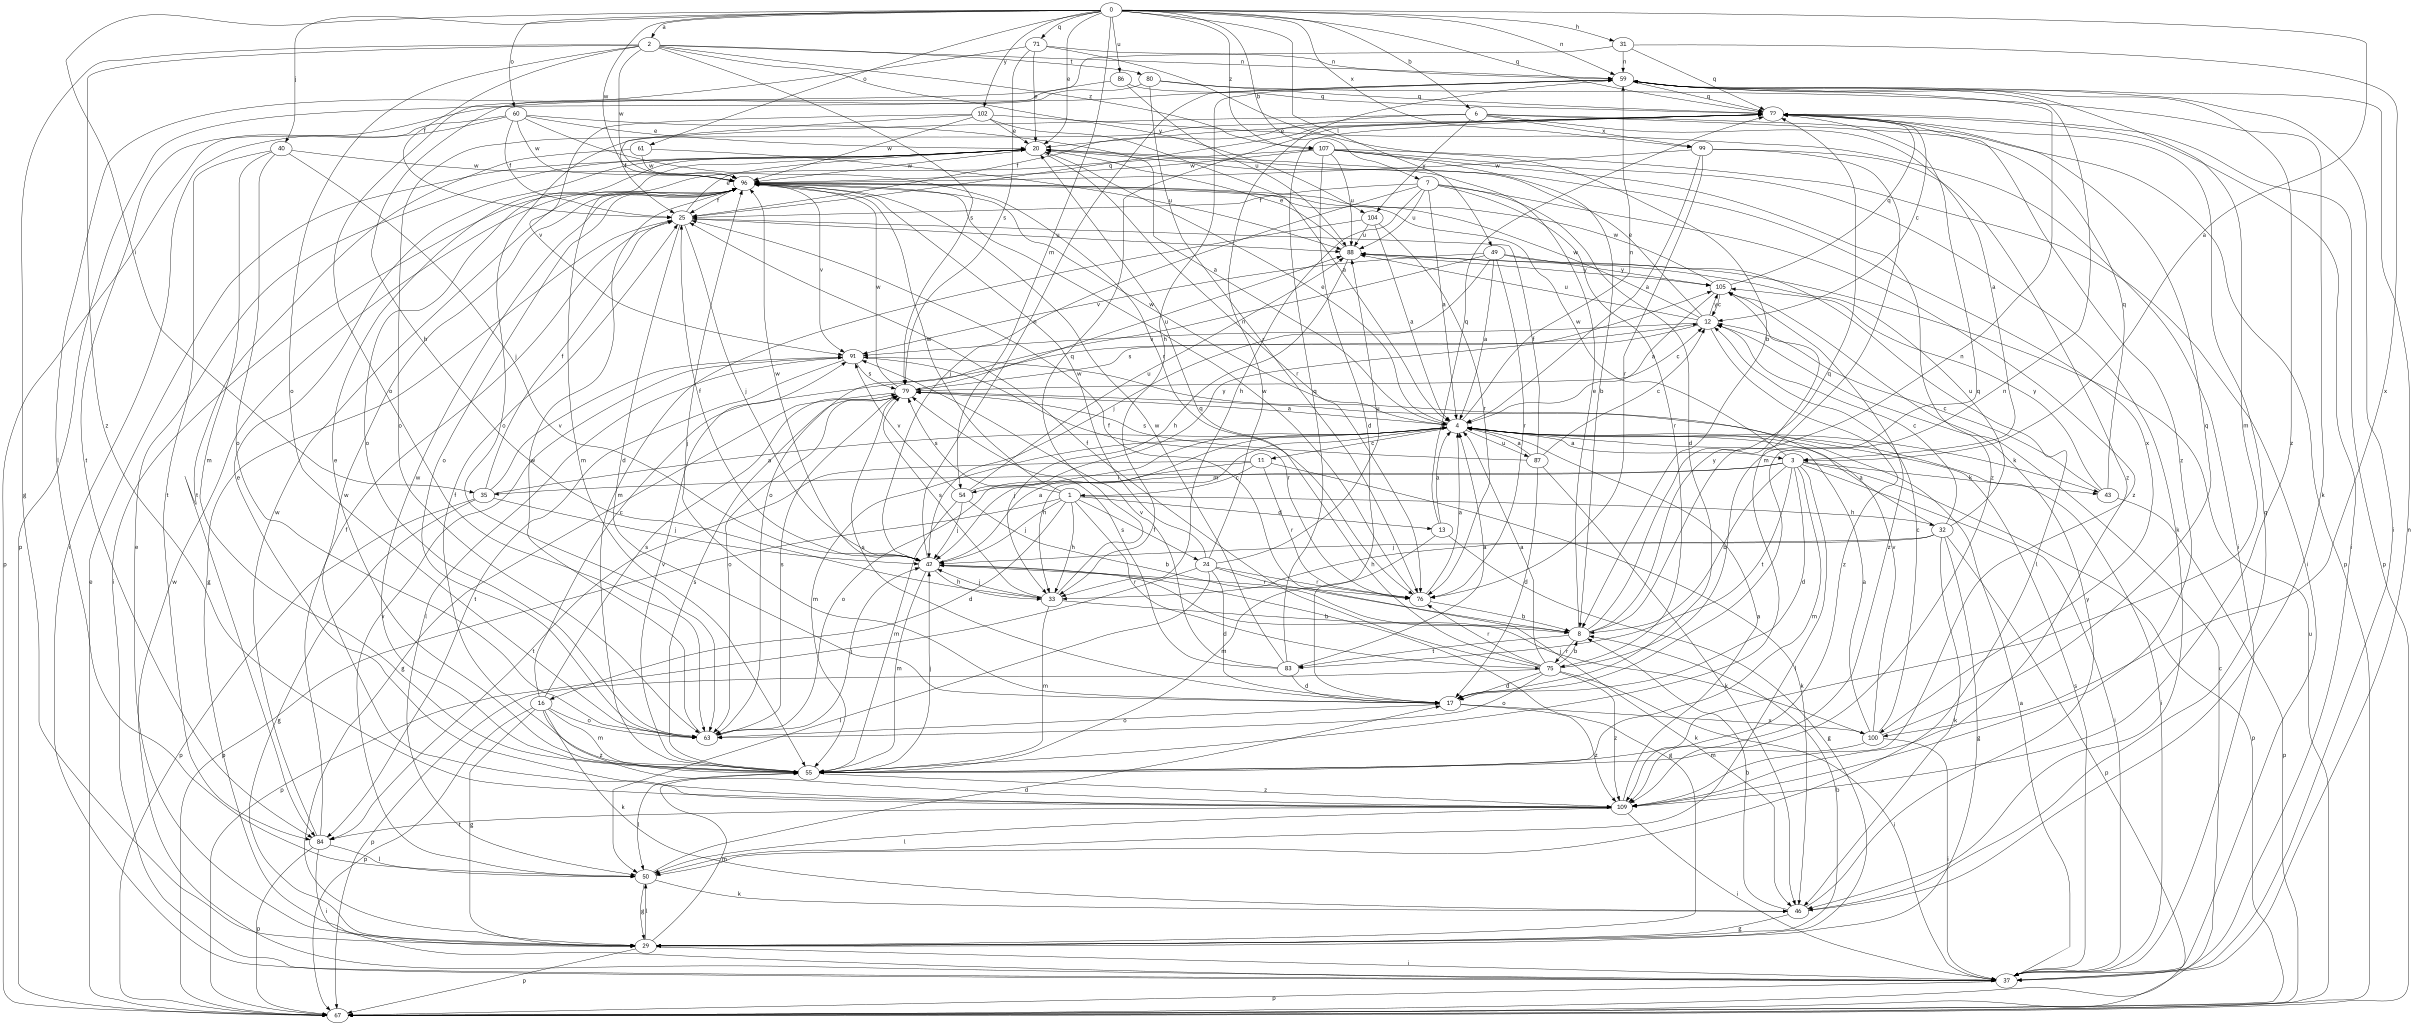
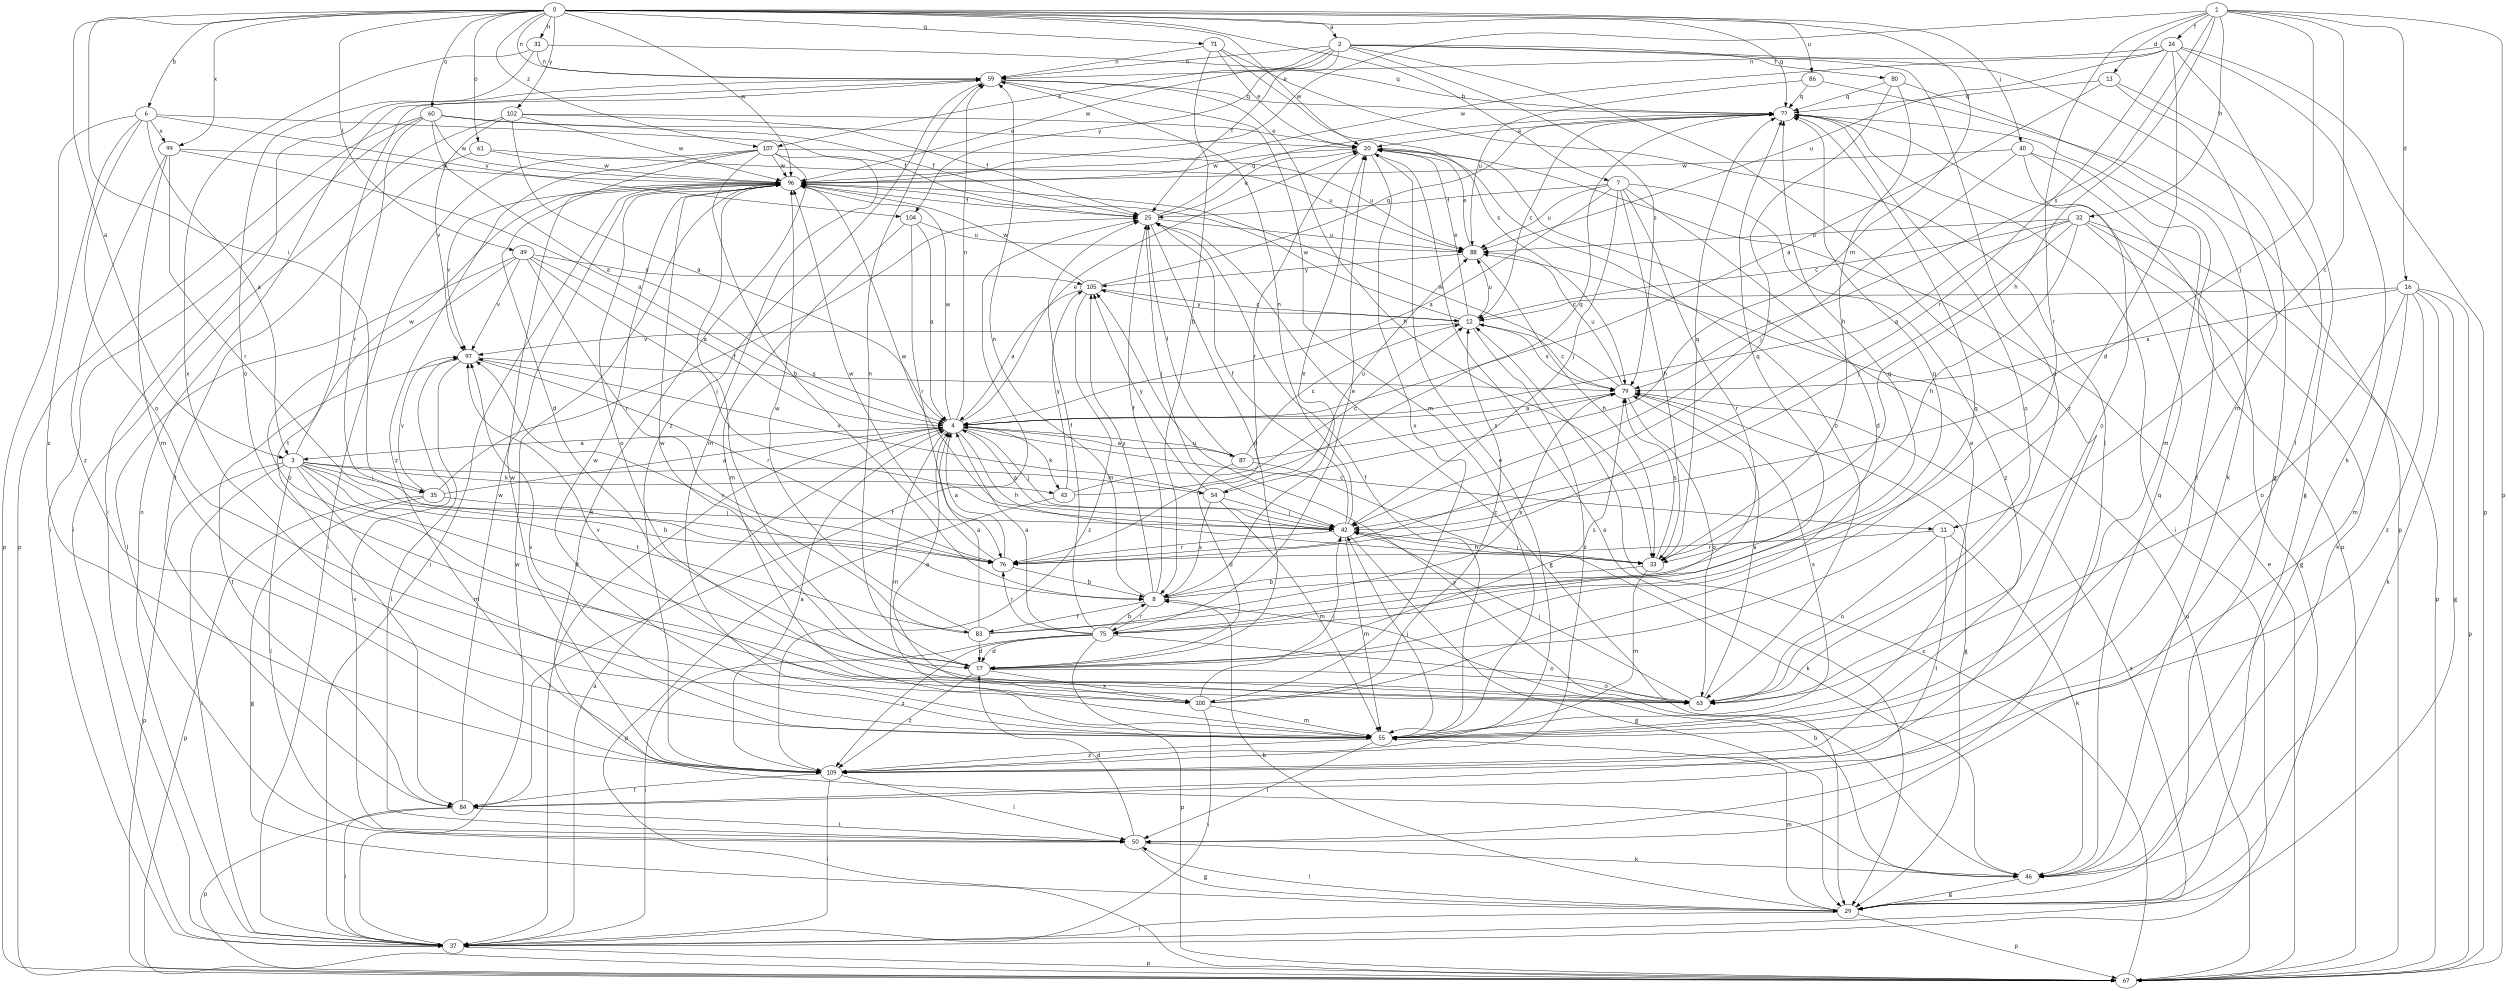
(853, 357) -> (468, 357)
(1201, 409) -> (1353, 391)
(1171, 491) -> (2290, 302)
(1167, 565) -> (1200, 547)
